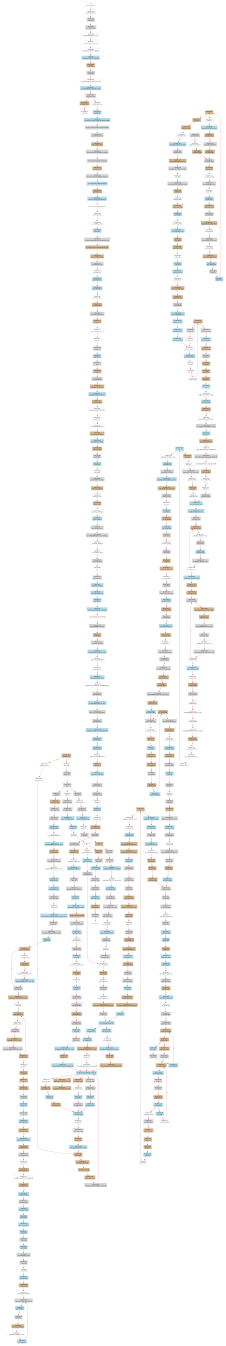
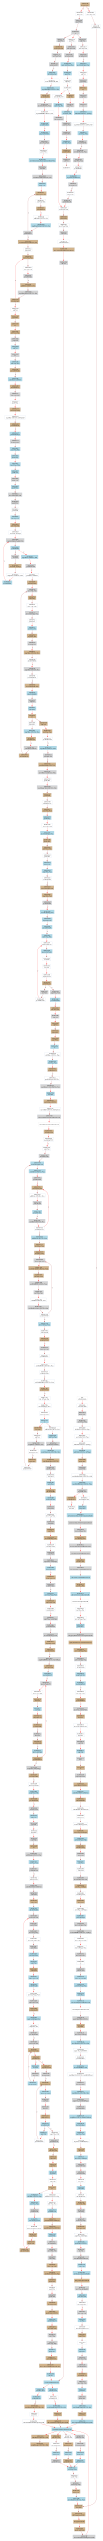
none -> (30, 557)
